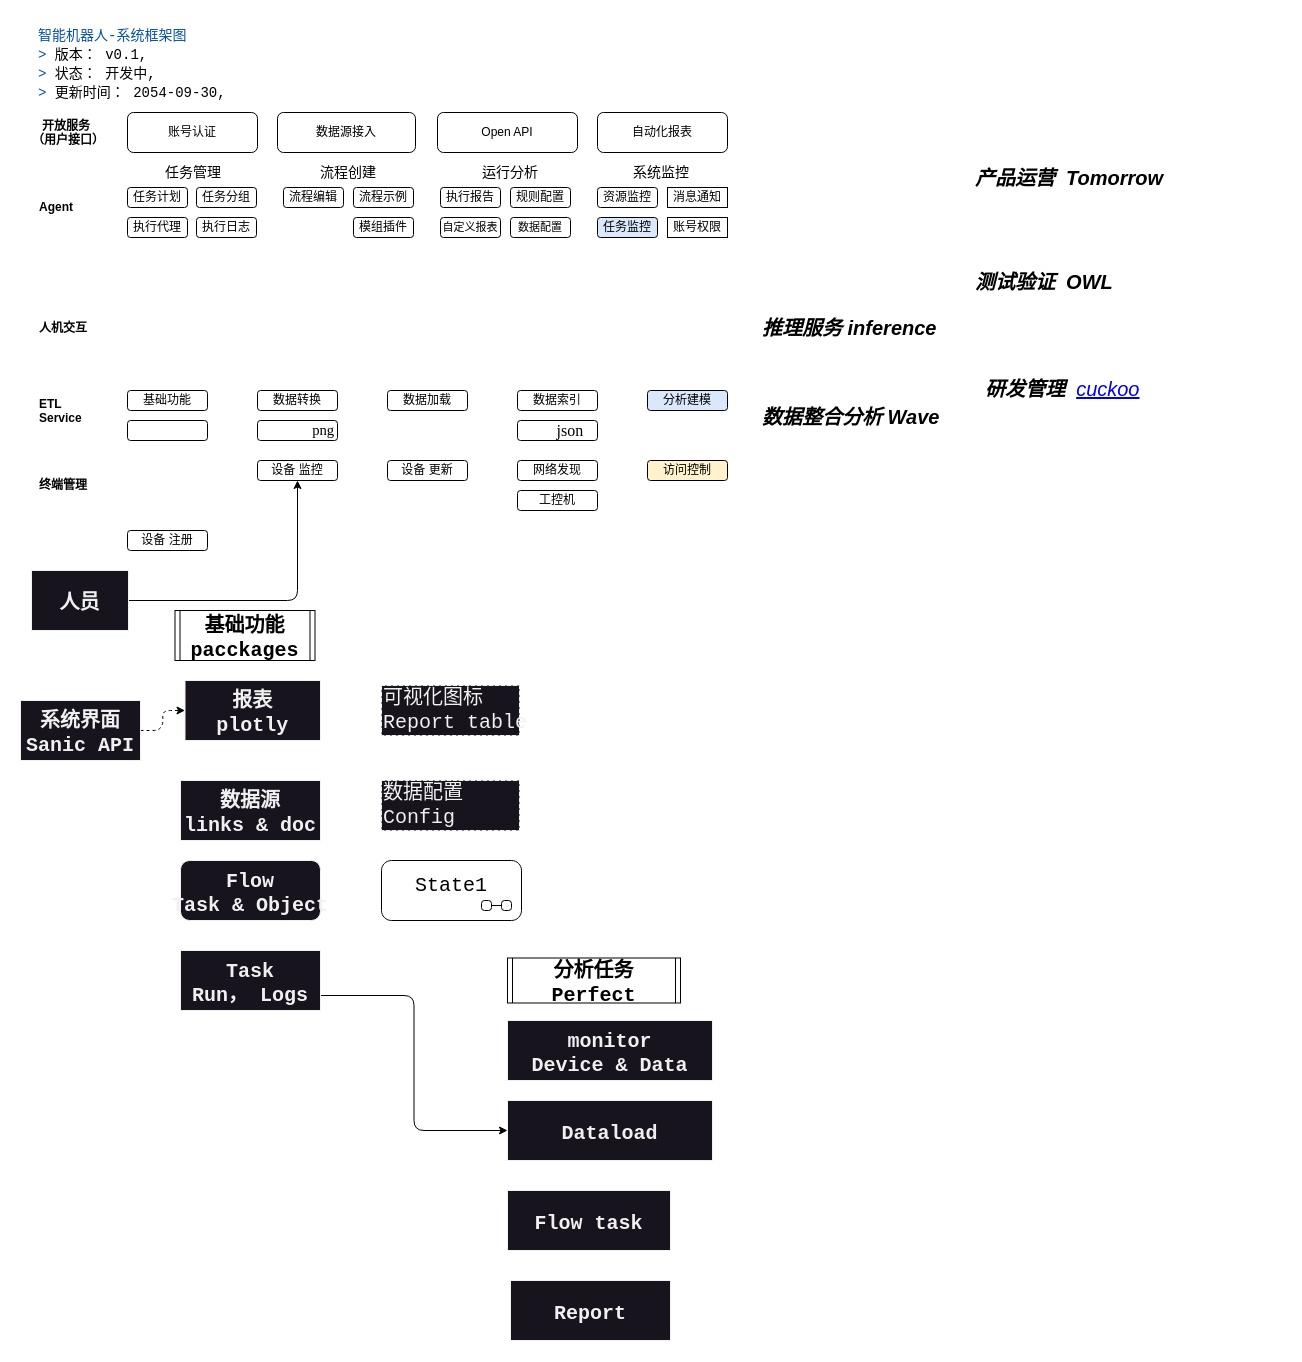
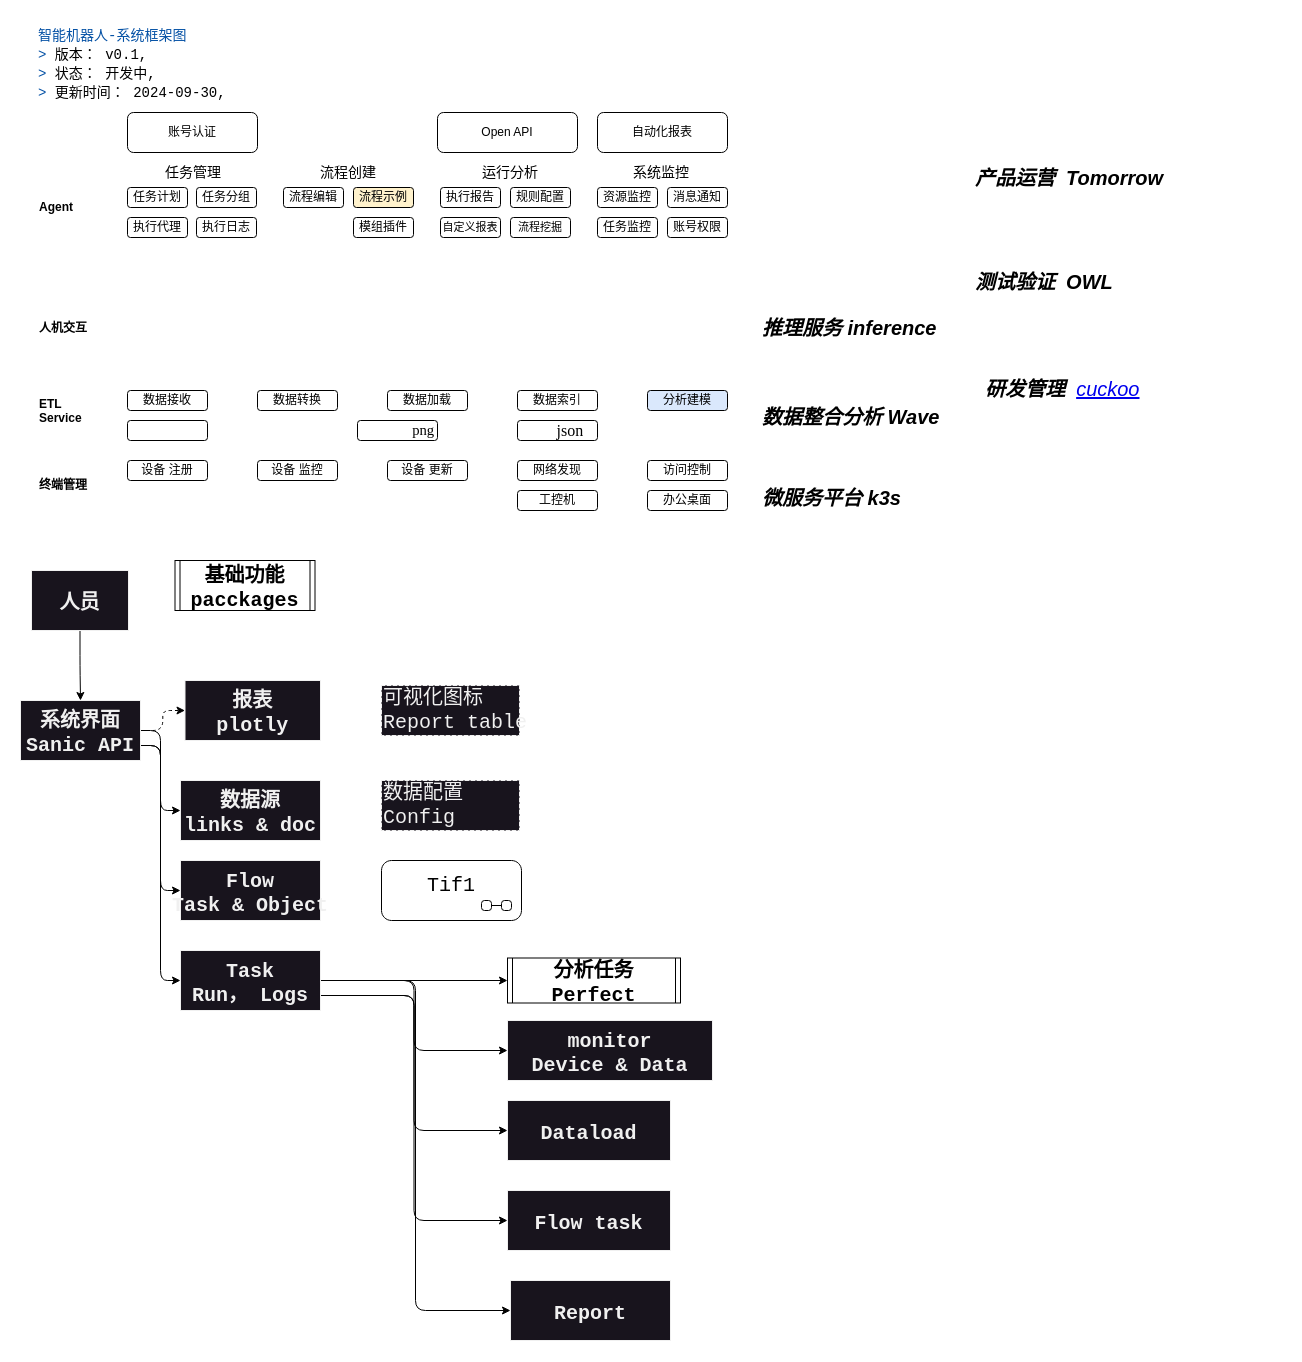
(143, 100) -> (143, 100)
(71, 133) -> none
(347, 133) -> none
(384, 198) -> (384, 198)
(698, 198) -> (698, 198)
(541, 228) -> (541, 228)
(628, 228) -> (628, 228)
(698, 228) -> (698, 228)
(168, 401) -> (168, 401)
(298, 431) -> (398, 431)
(688, 471) -> (688, 471)
none -> (843, 486)
none -> (688, 501)
(168, 541) -> (168, 471)
(265, 601) -> (80, 662)
(245, 636) -> (245, 586)
none -> (161, 742)
(451, 884) -> (451, 884)
none -> (167, 891)
(251, 891) -> (251, 891)
none -> (161, 937)
none -> (456, 981)
none -> (460, 1051)
(610, 1131) -> (589, 1131)
none -> (416, 1188)
none -> (460, 1221)
